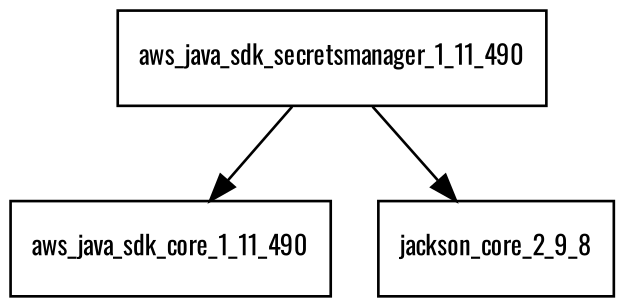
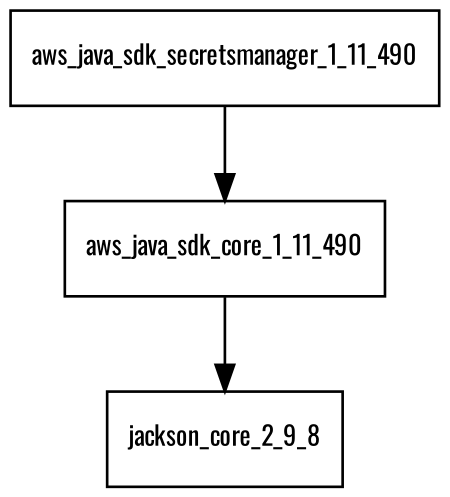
(405, 143) -> (225, 331)
